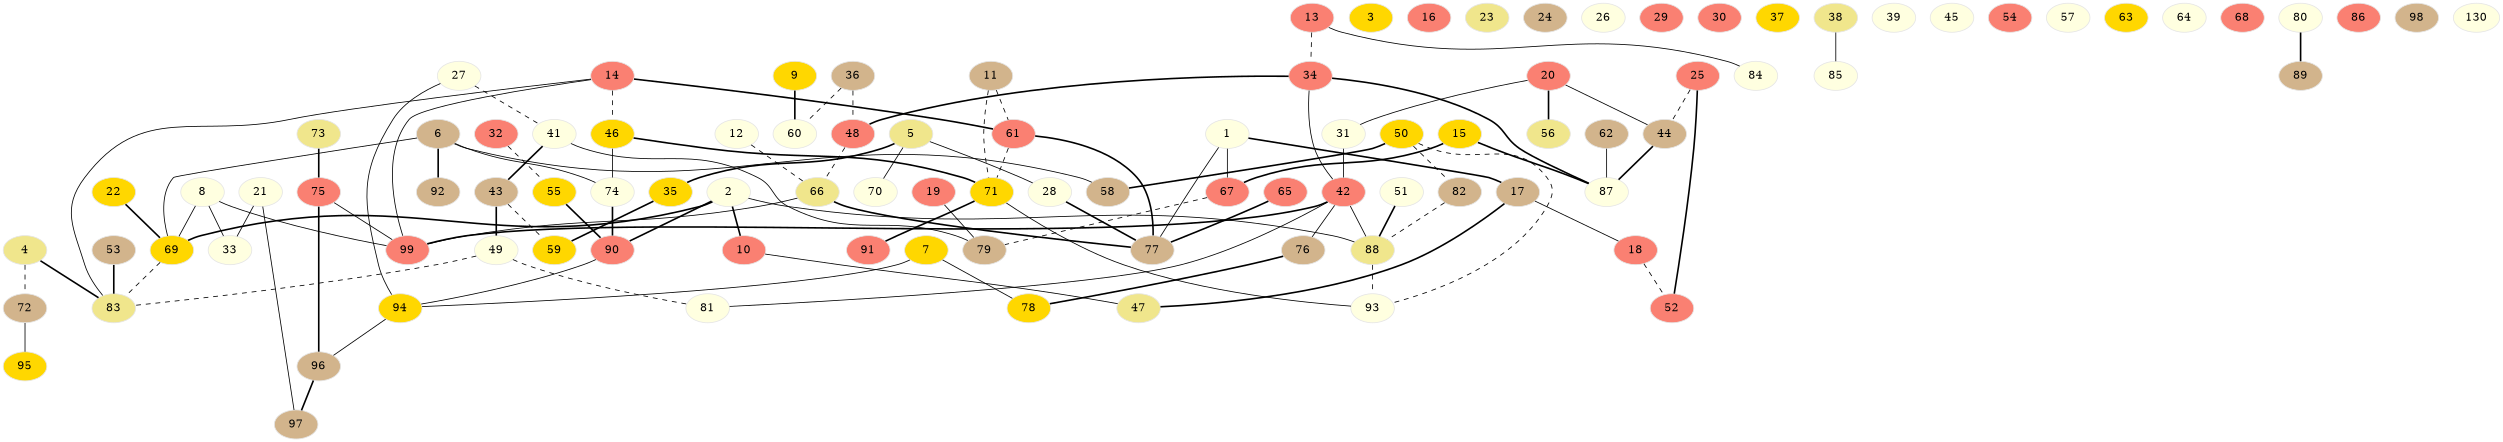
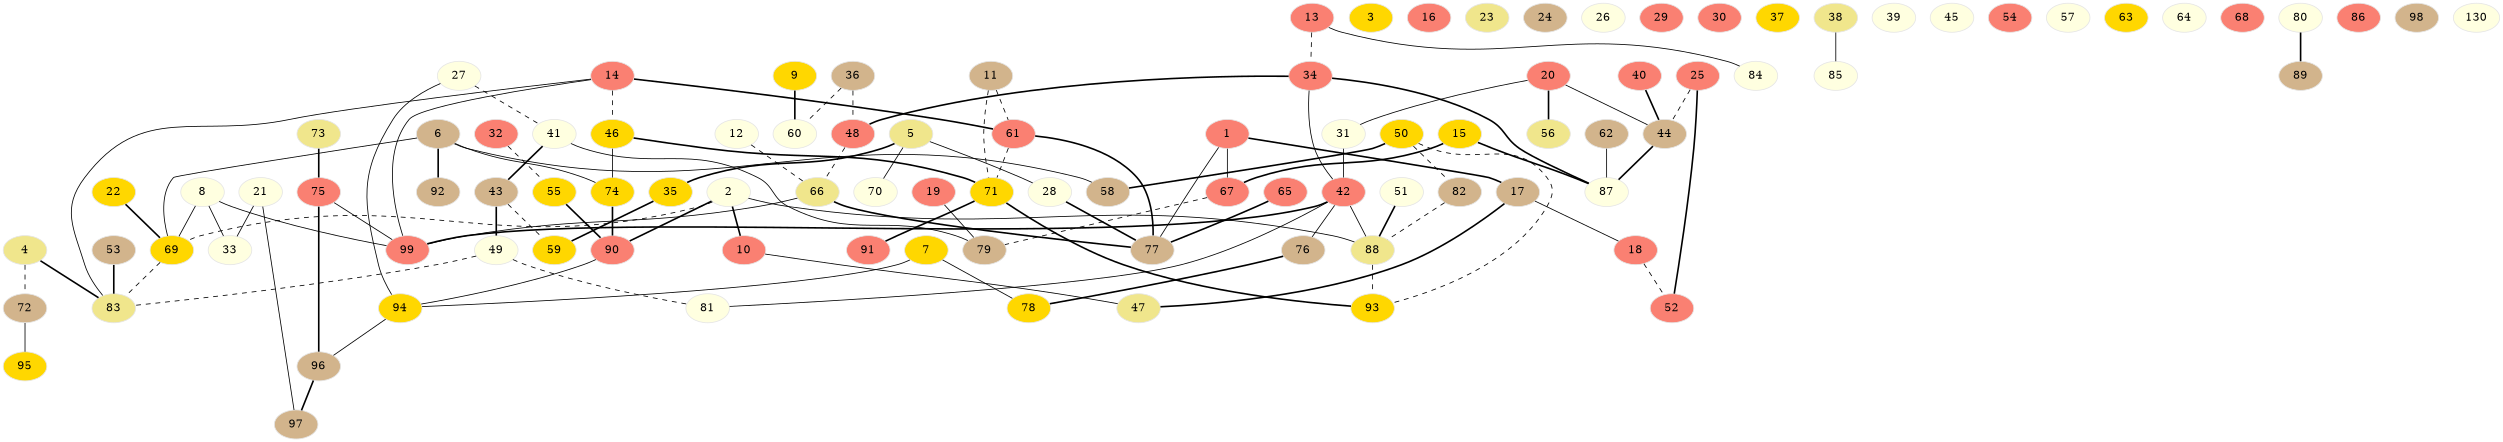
none -> (1640, 76)
(1227, 134) -> (1227, 134)
(612, 192) -> (612, 192)
(450, 221) -> (450, 221)
(1162, 276) -> (1162, 276)
(1373, 308) -> (1373, 308)
